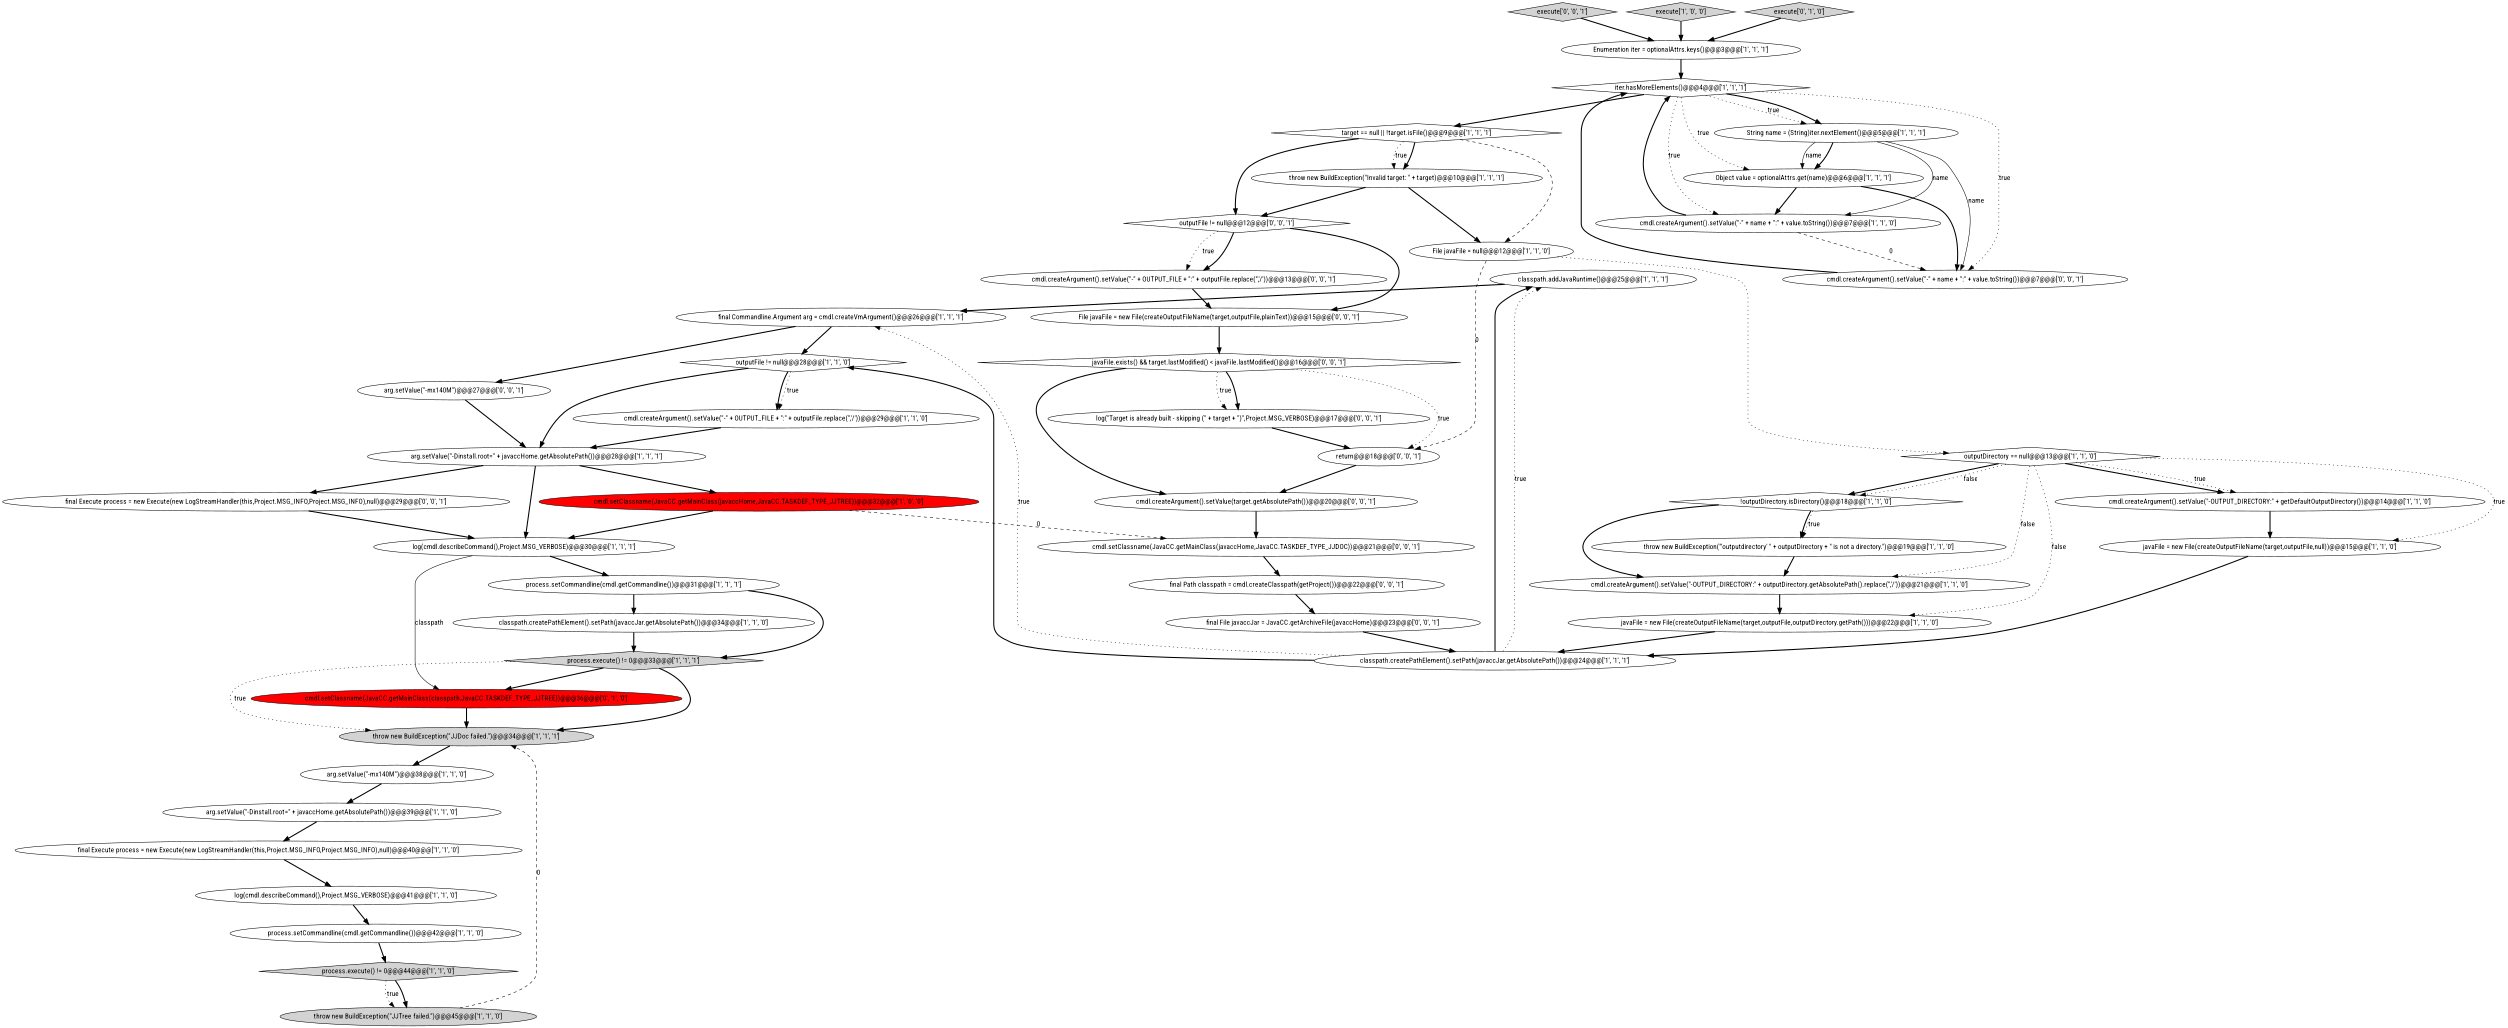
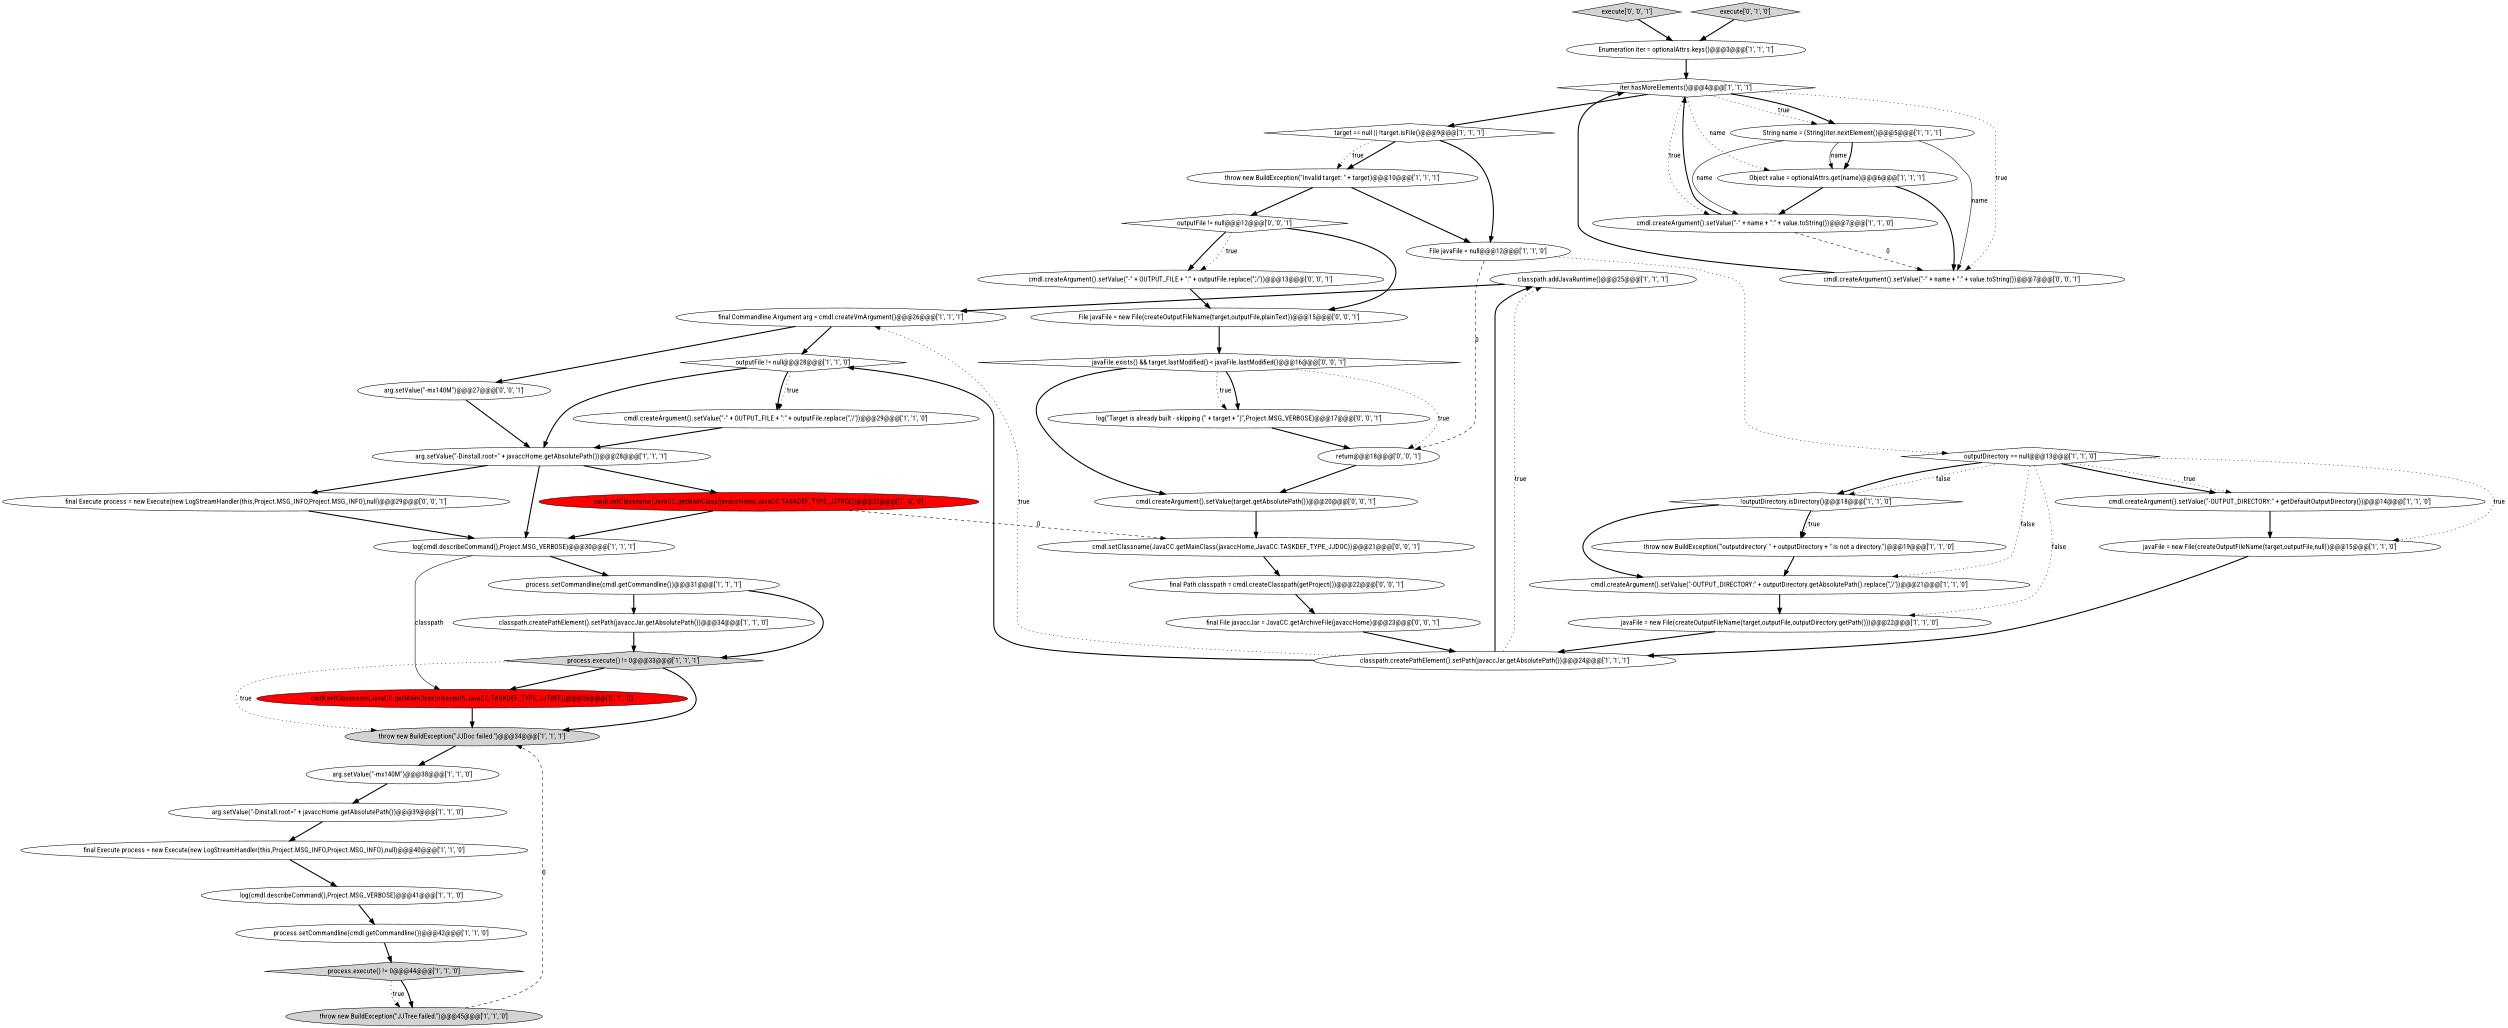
(1681, 12) -> none
(1704, 133) -> (1718, 133)
(1280, 153) -> none
(1545, 167) -> (1487, 177)
